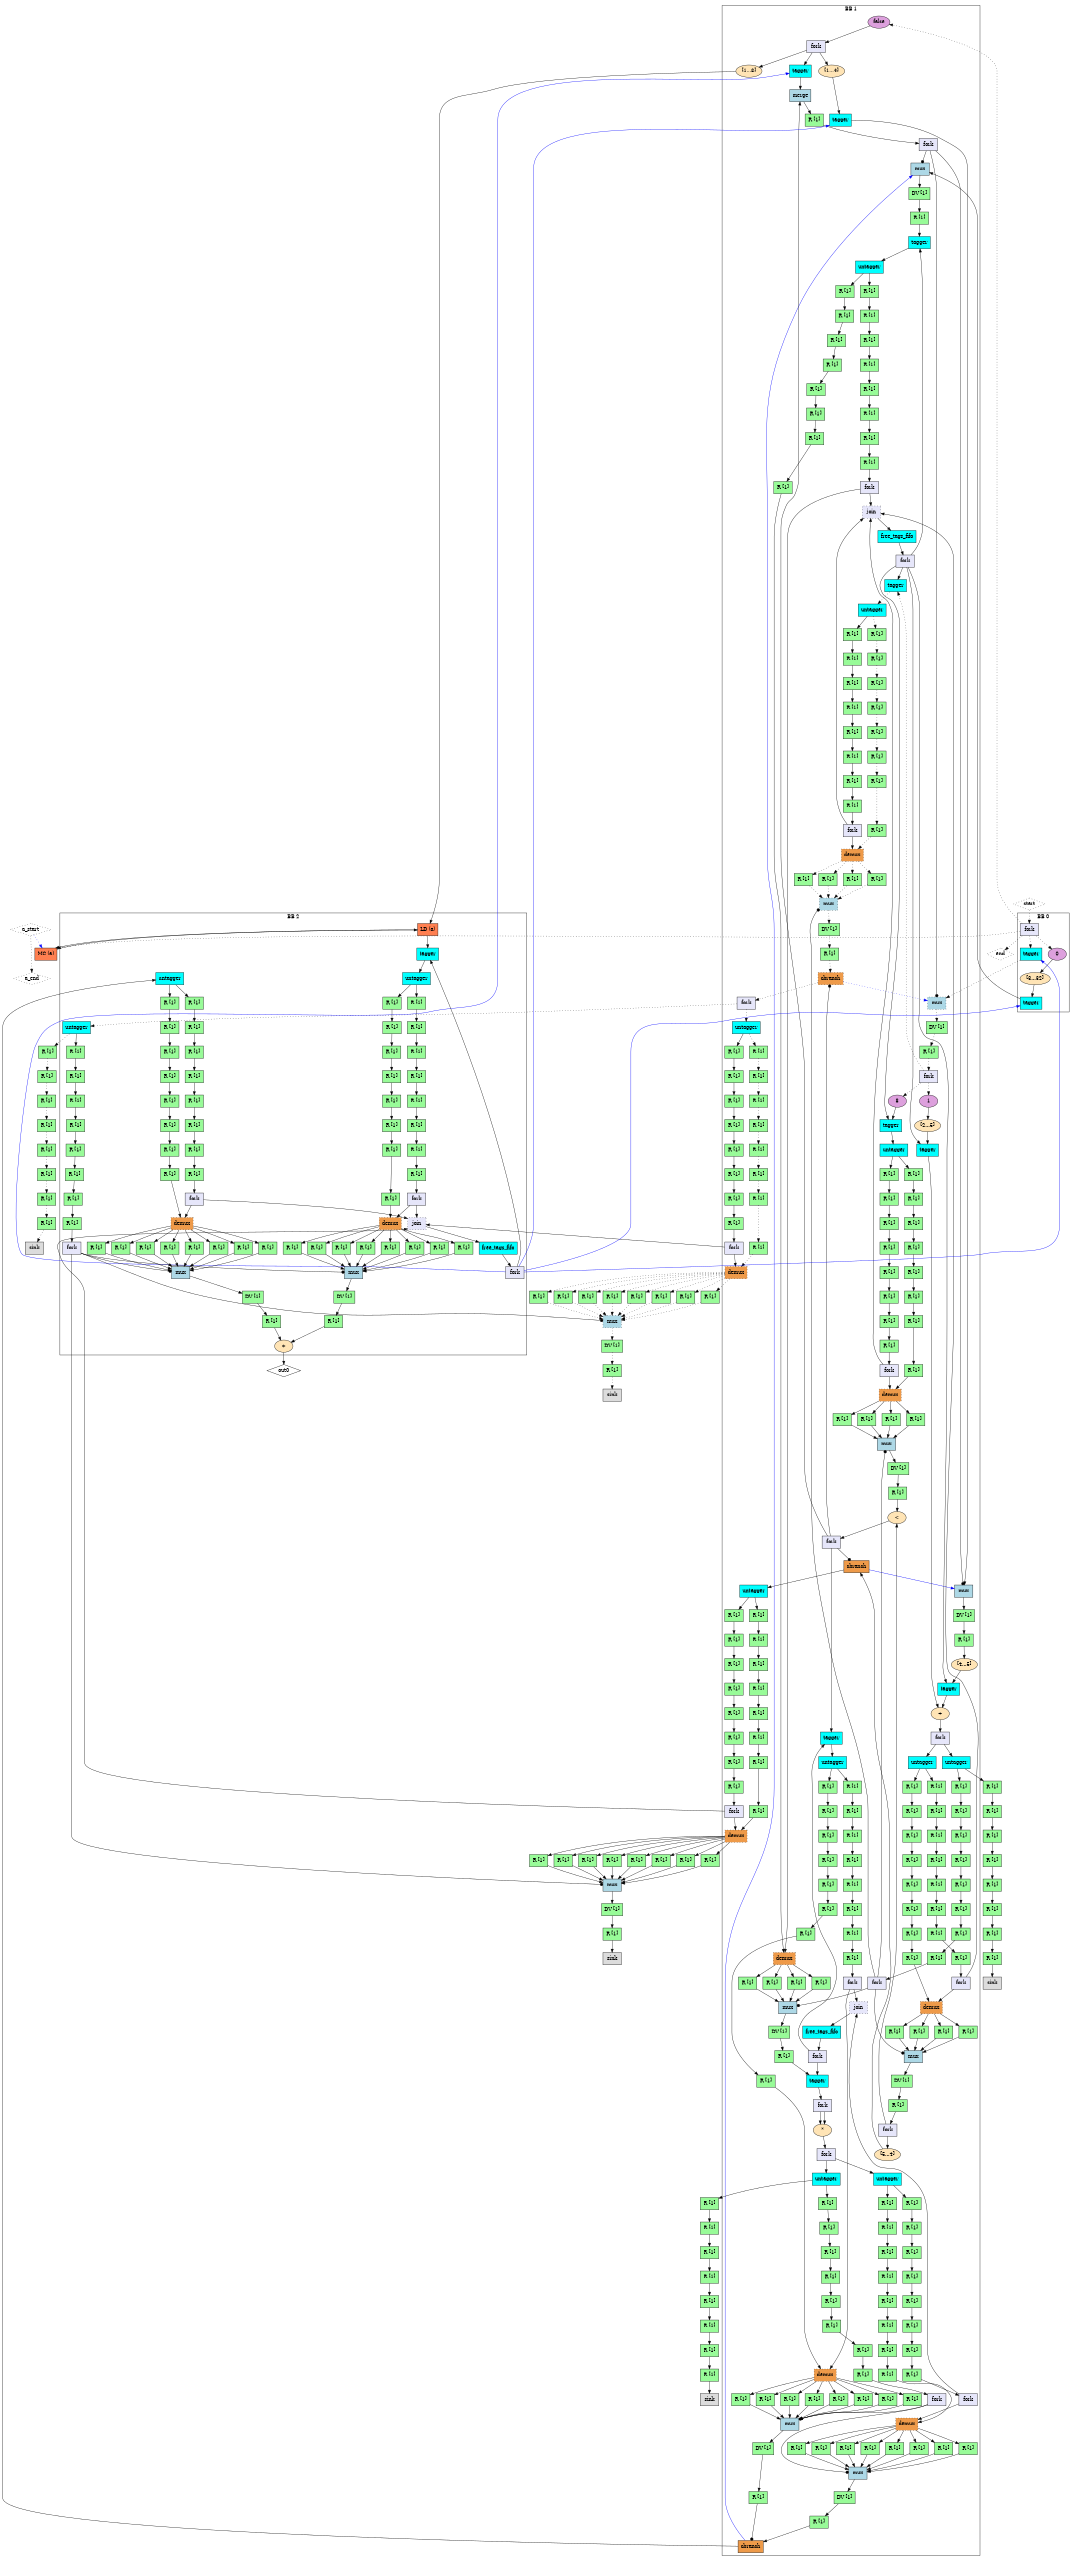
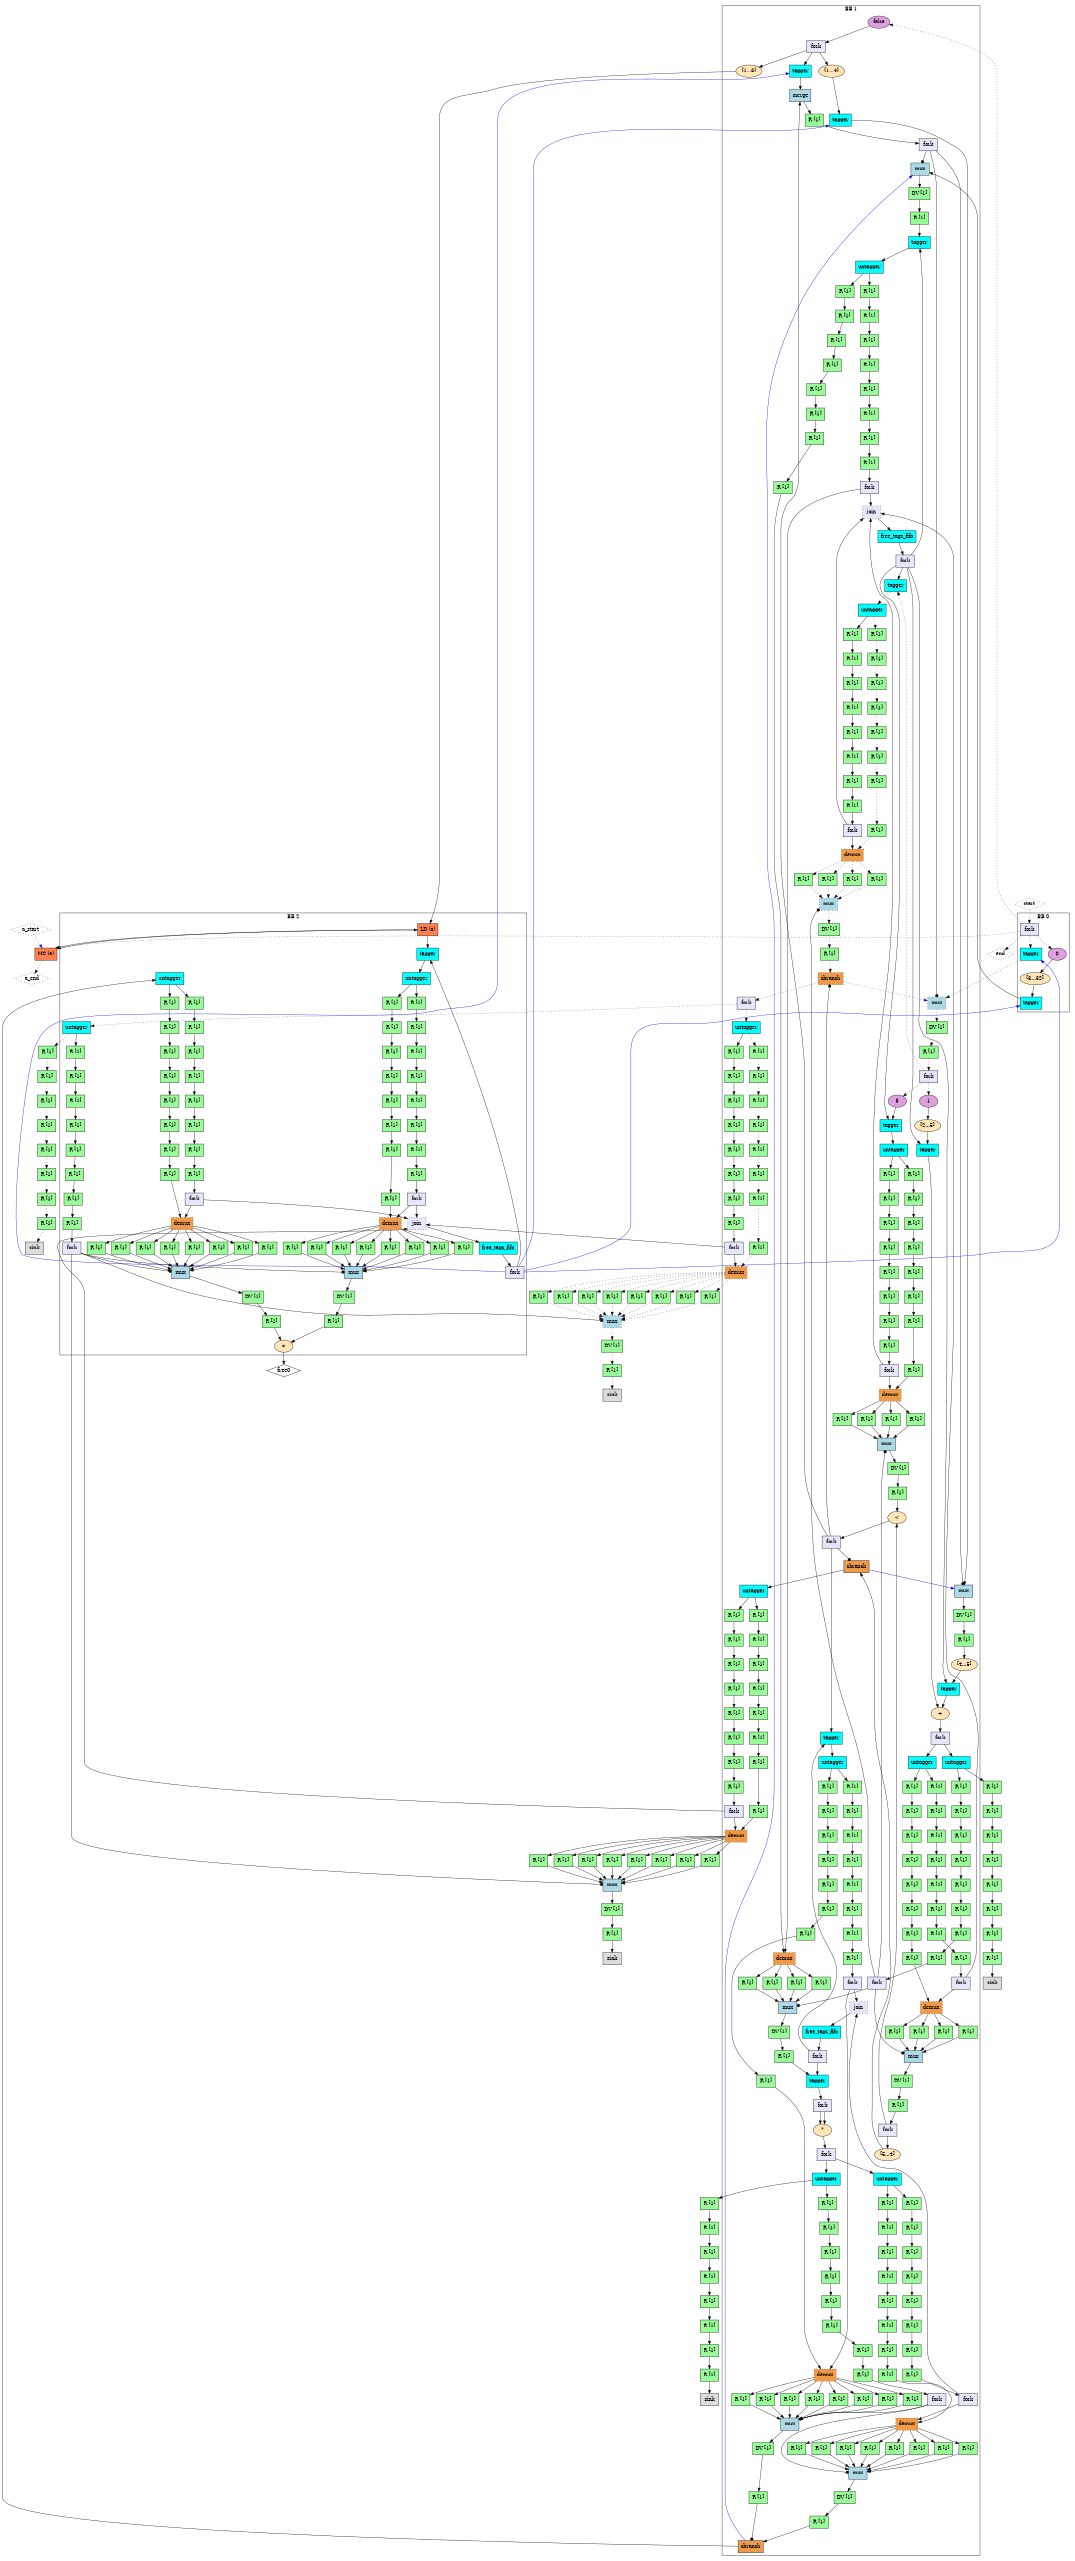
(31, 952) -> (40, 965)
(284, 1371) -> (284, 1371)
